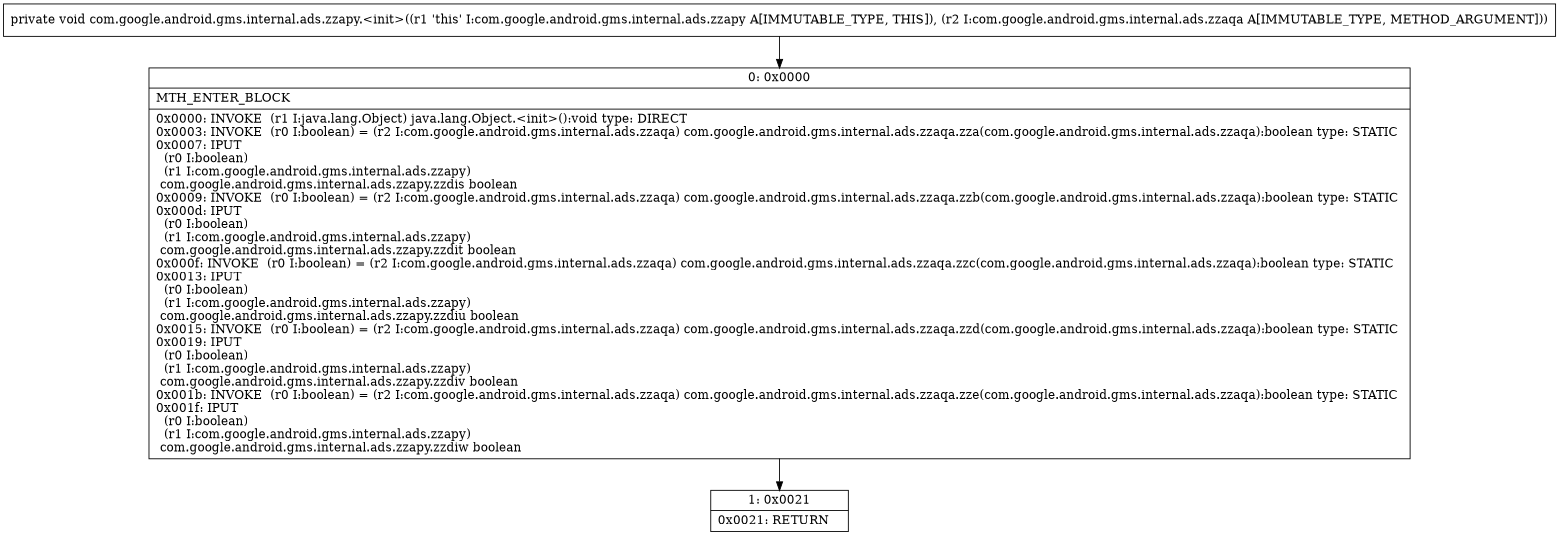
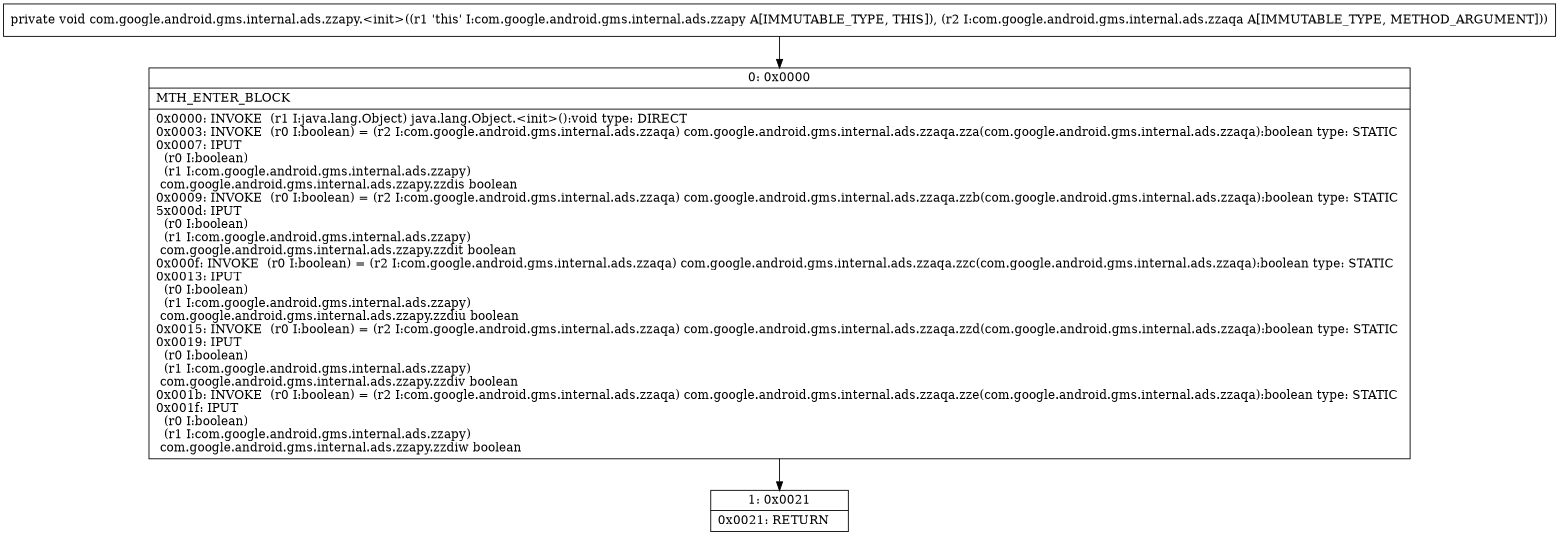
(203, 211) -> (203, 211)
